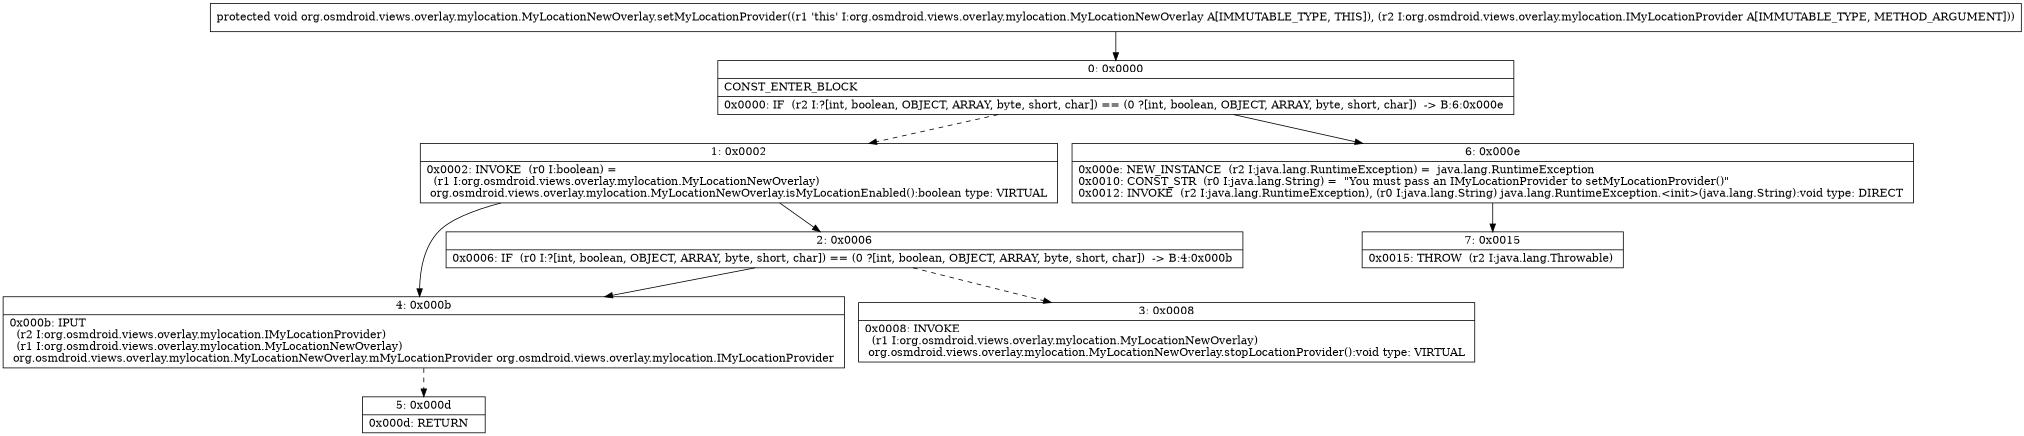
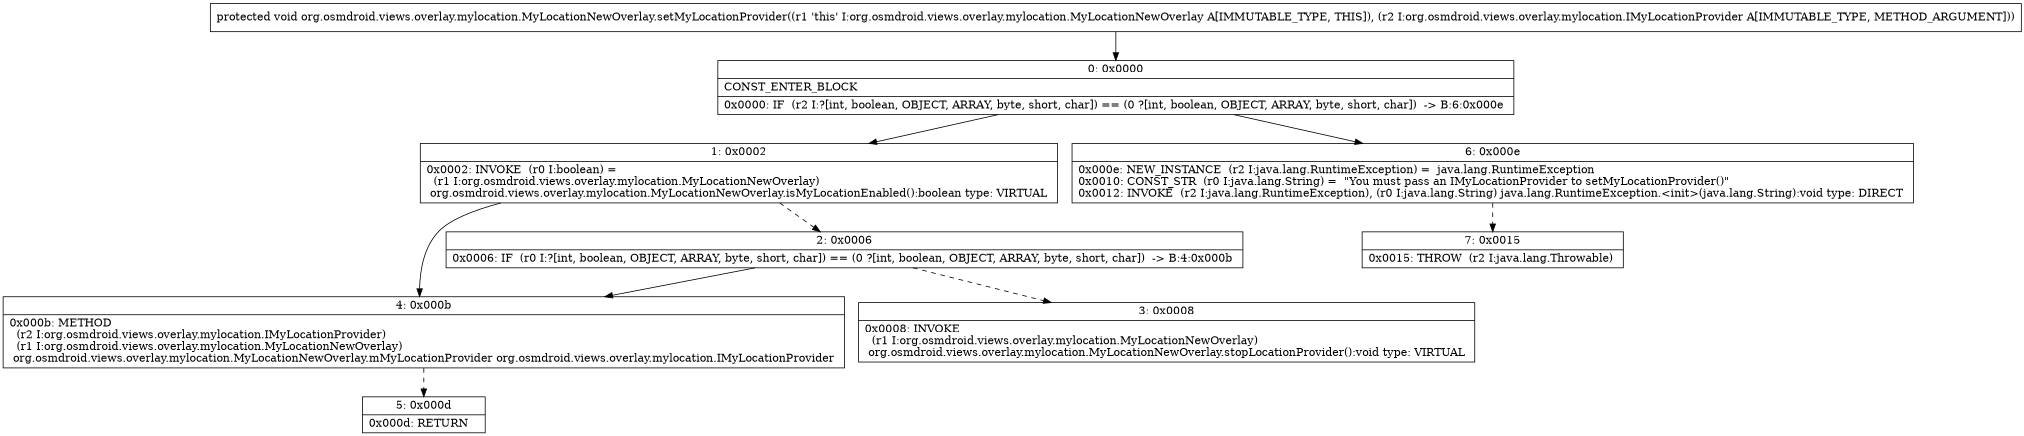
(937, 128) -> (937, 128)
(1493, 213) -> (1493, 213)
(797, 215) -> (797, 215)
(51, 323) -> (64, 323)
